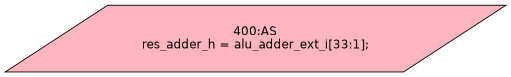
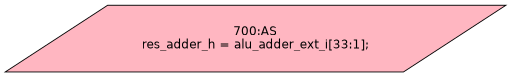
(256, 39) -> (256, 39)
